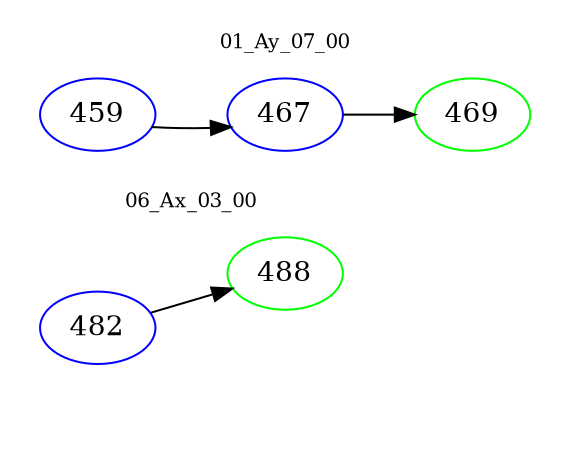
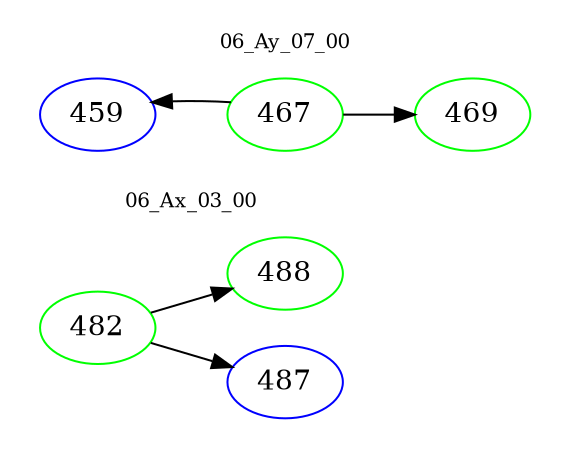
(285, 43) -> (285, 43)
(285, 115) -> (285, 115)
(181, 128) -> (202, 101)
(98, 328) -> (98, 328)
none -> (285, 382)
